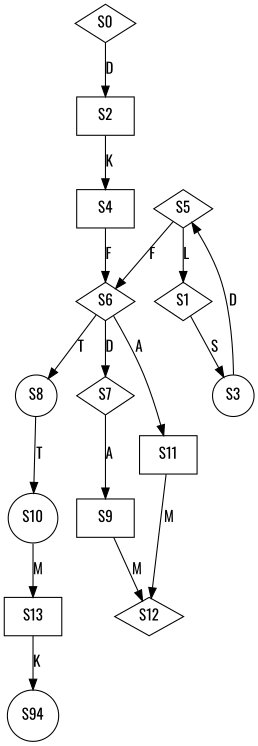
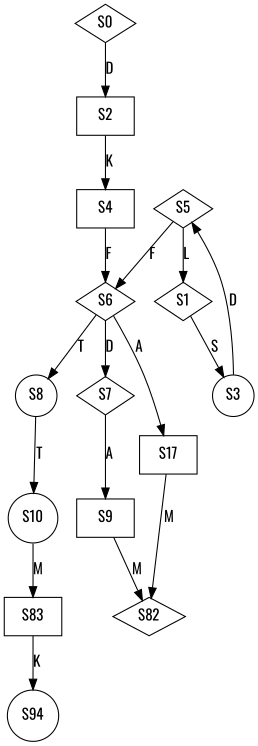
(168, 455) -> (168, 455)
(33, 617) -> (33, 617)
(149, 617) -> (149, 617)
